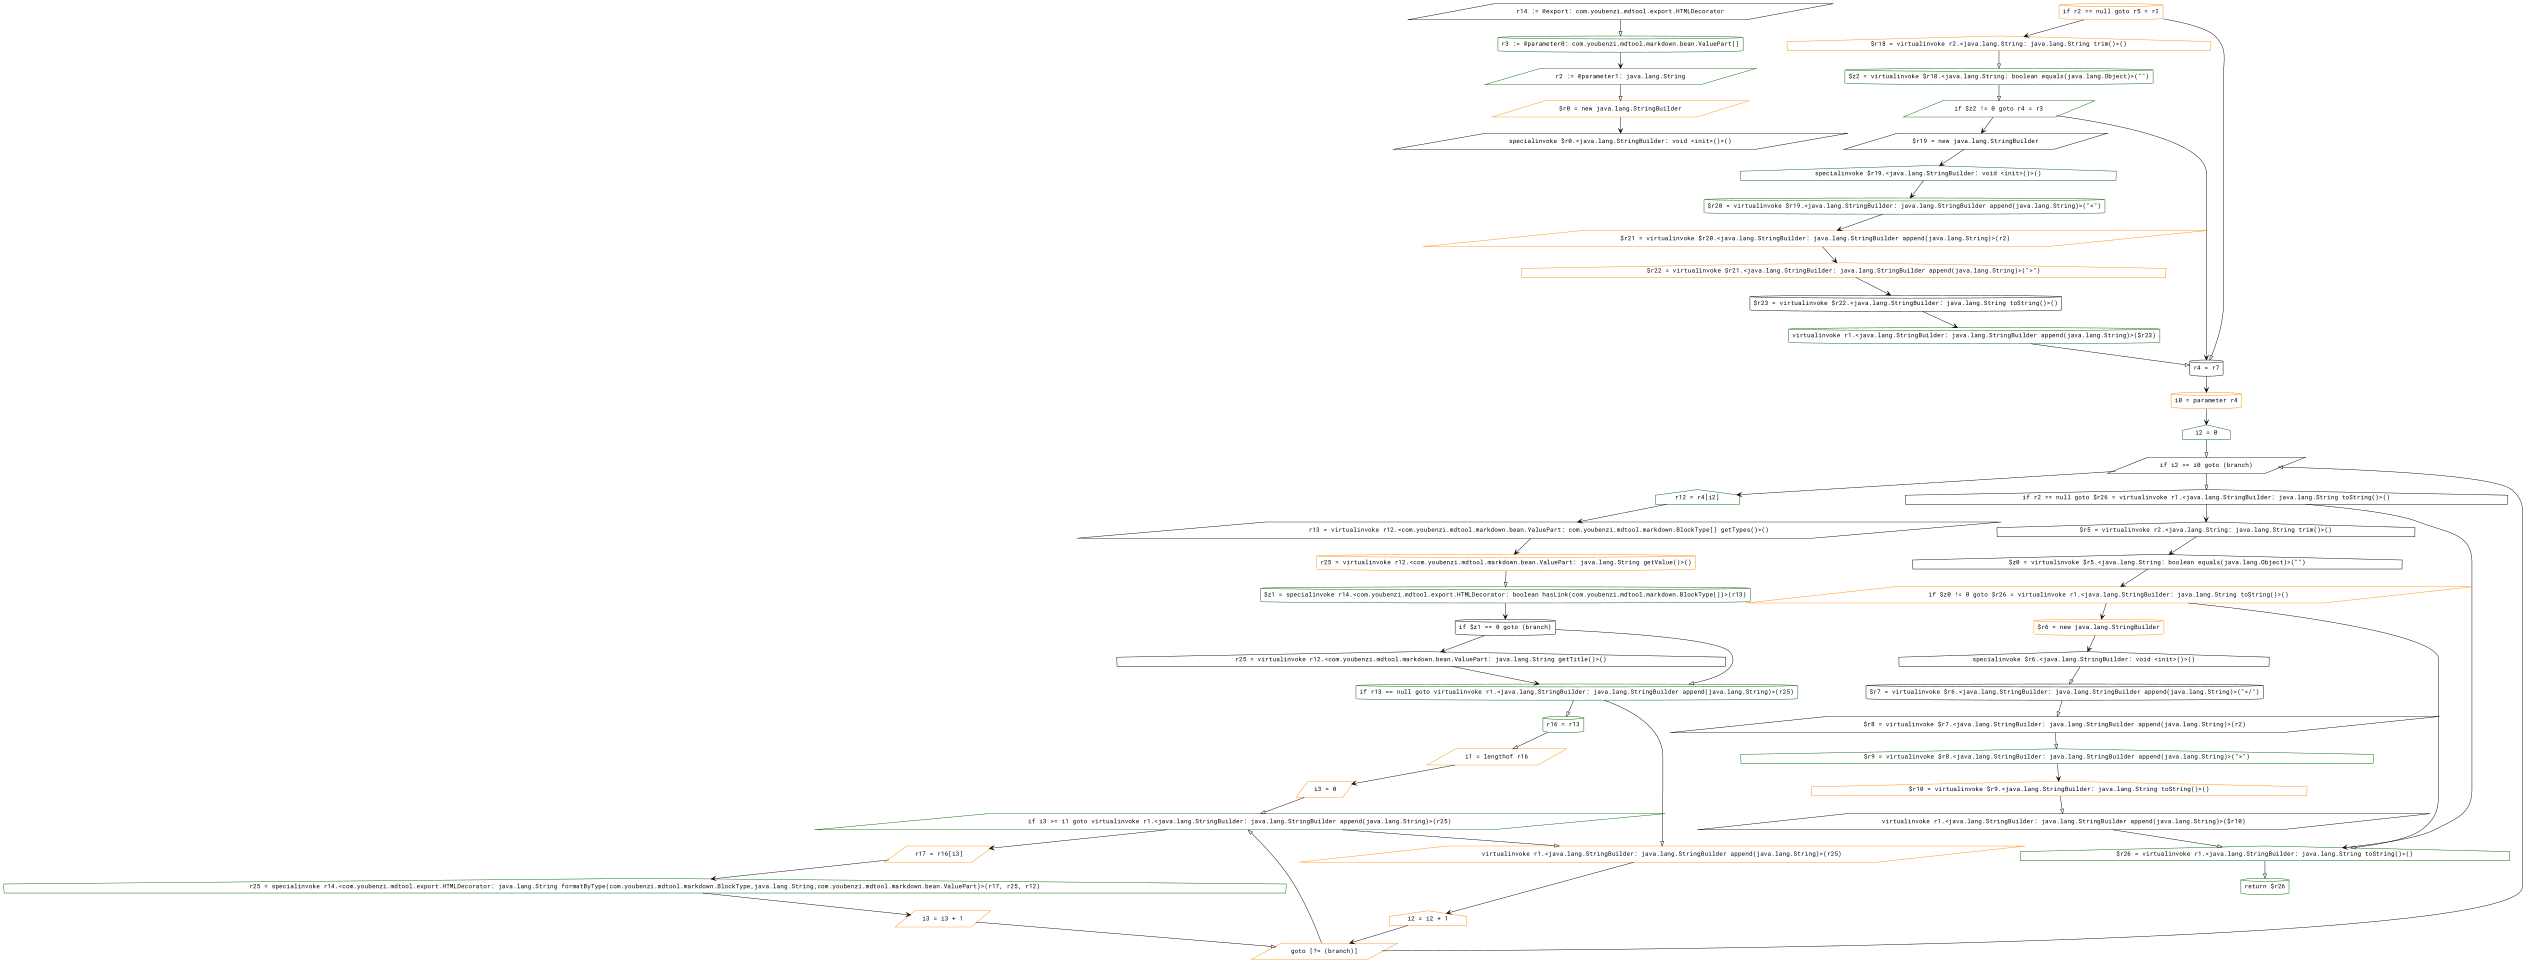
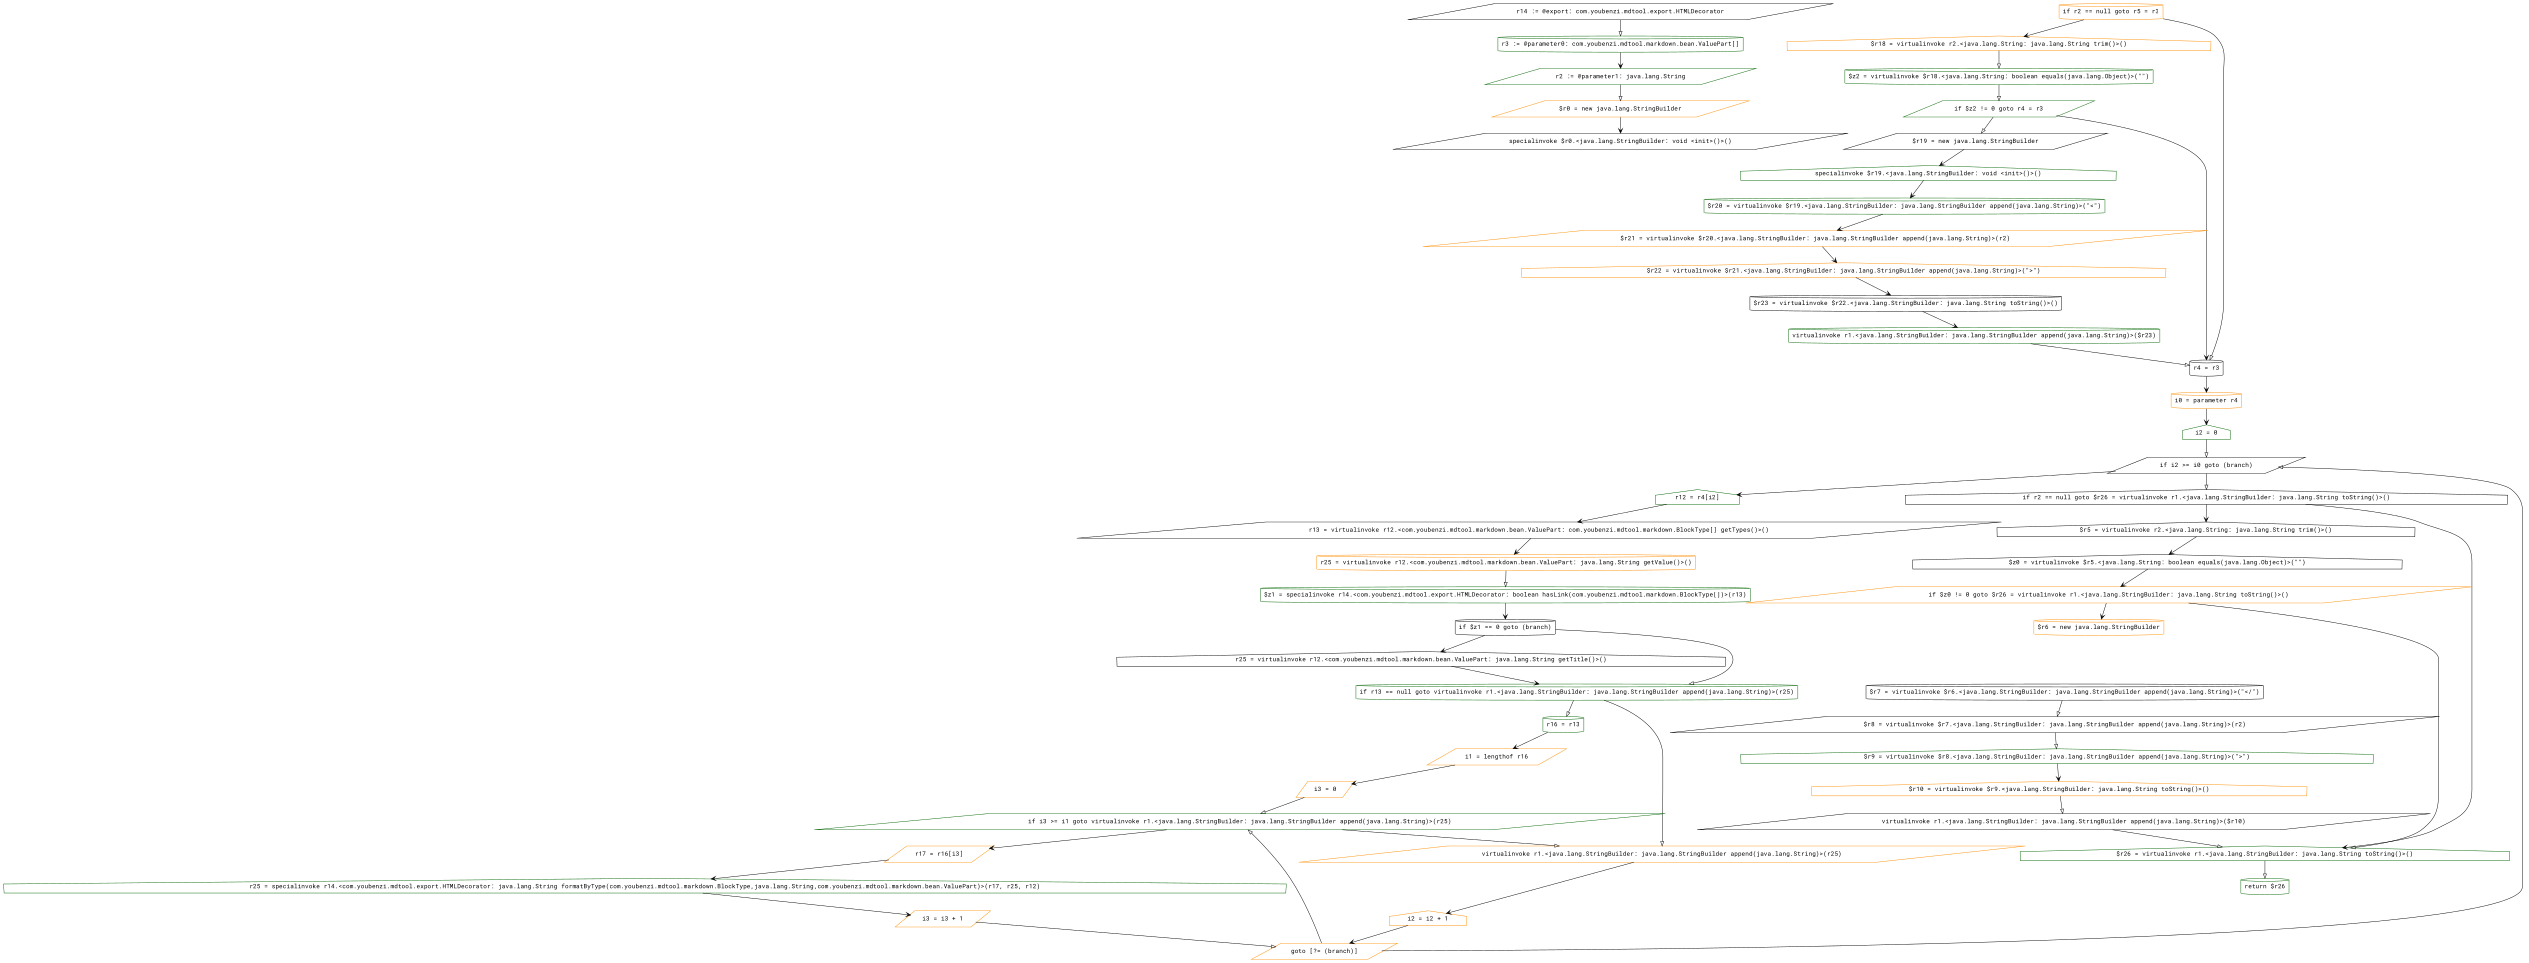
(1989, 123) -> (1989, 123)
(2206, 368) -> (2206, 368)
(2084, 660) -> none
(1532, 740) -> (1532, 740)
